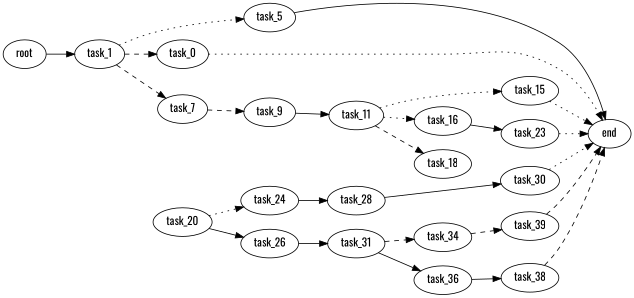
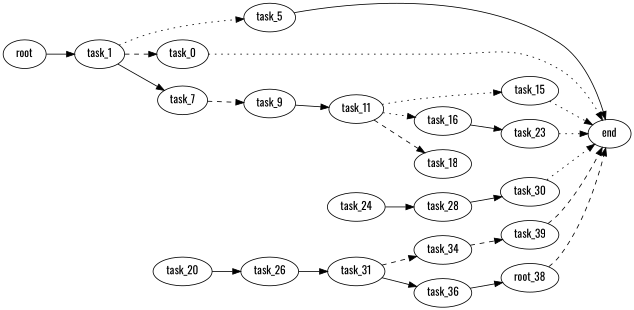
(138, 79) -> (138, 75)
(222, 212) -> none
(530, 278) -> (530, 278)
